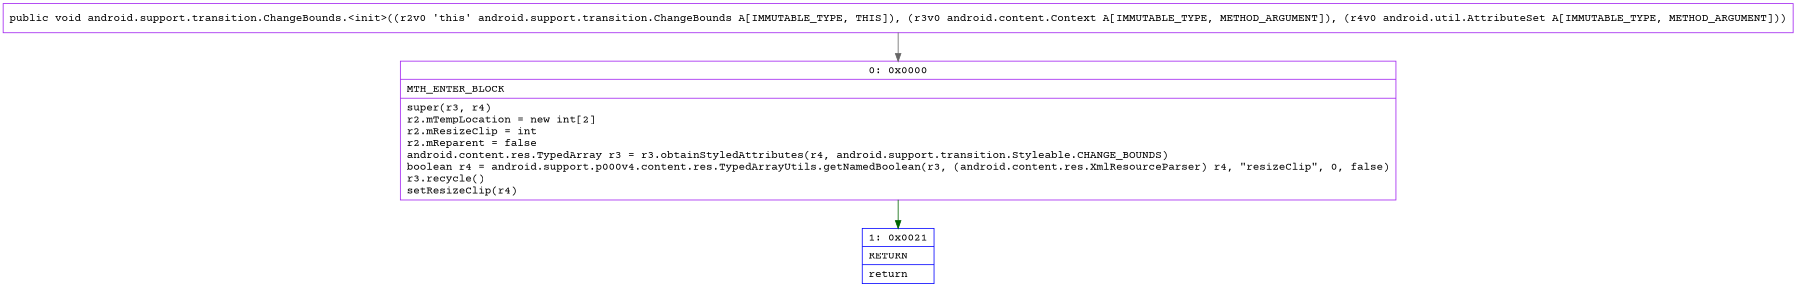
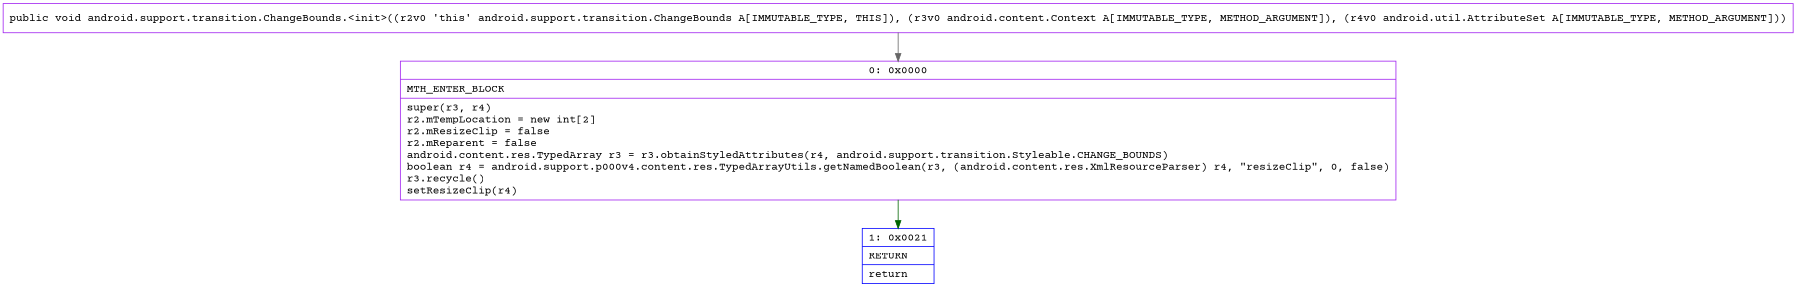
(472, 131) -> (478, 131)
